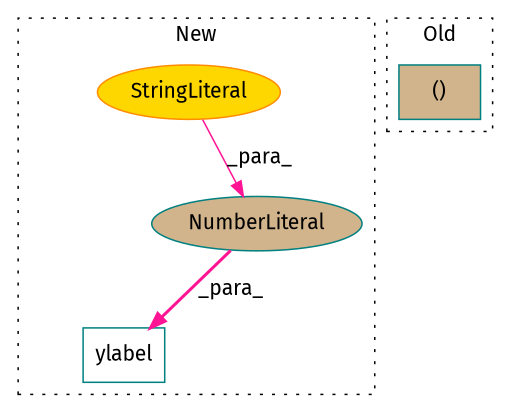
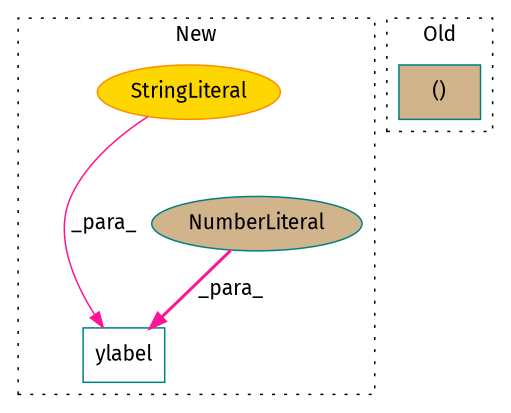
(219, 151) -> (69, 203)
